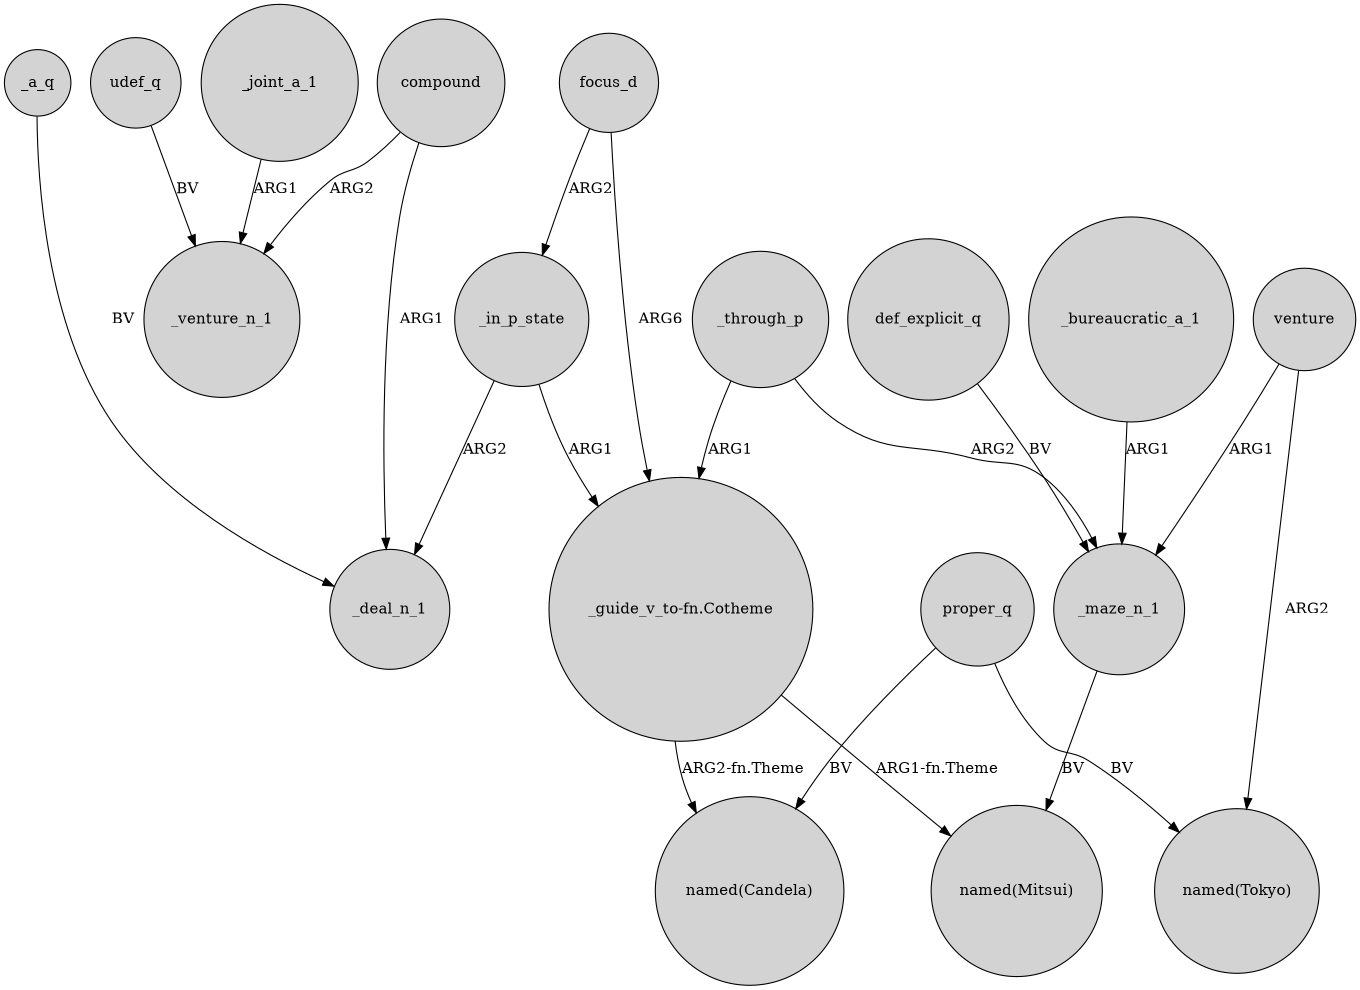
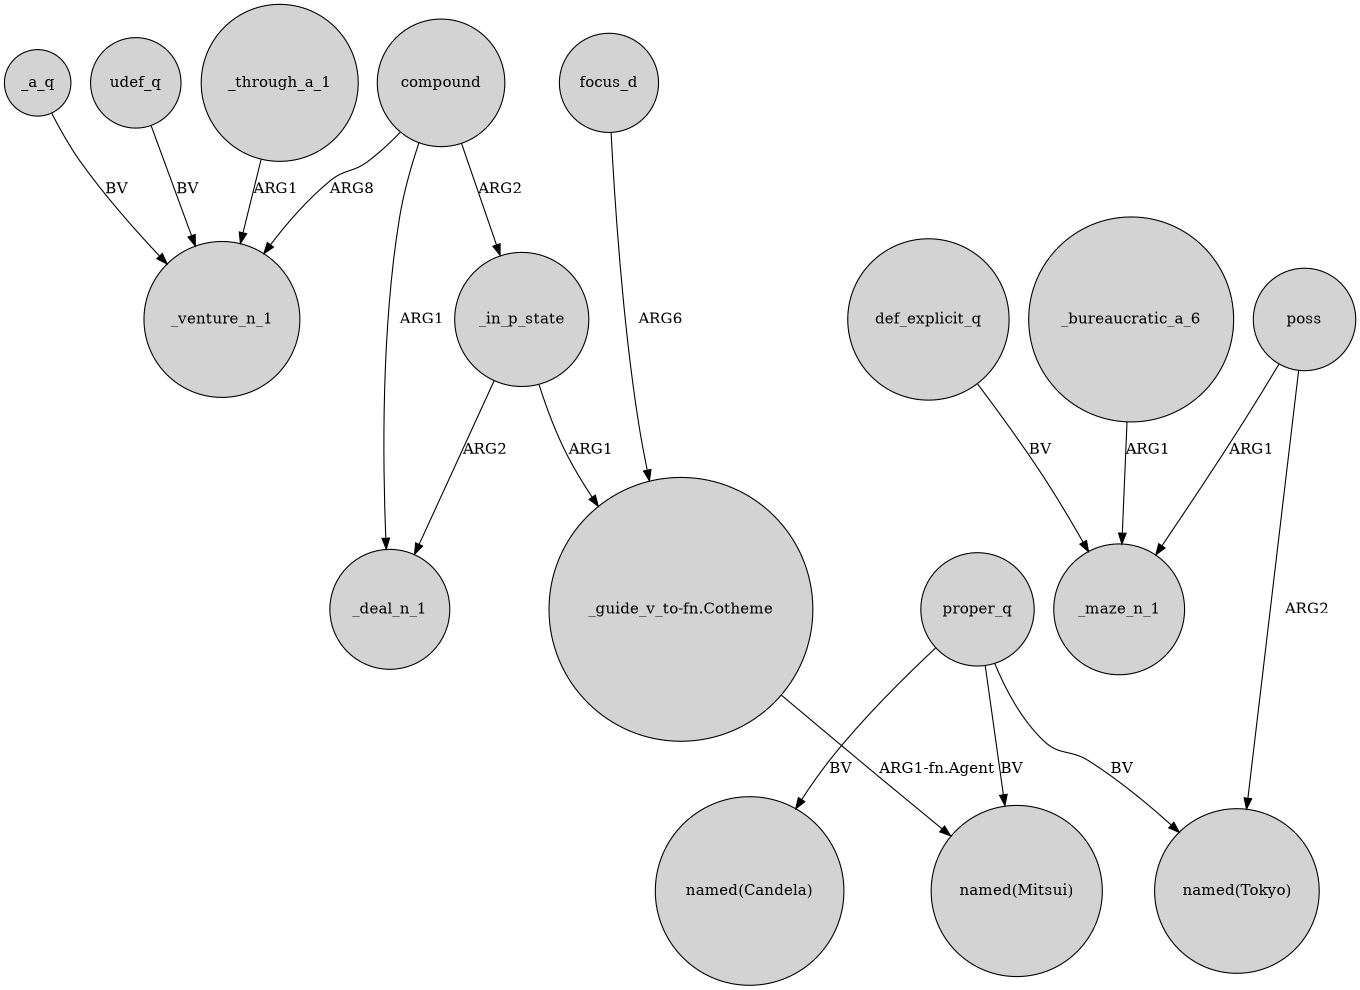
(280, 83) -> (280, 83)
(567, 186) -> (479, 194)
(352, 189) -> (352, 189)
(761, 319) -> none
(1131, 319) -> (1131, 319)
(1305, 319) -> (1305, 319)
(99, 400) -> (101, 188)
(1074, 735) -> (994, 730)
(937, 769) -> (937, 769)
(681, 773) -> none
